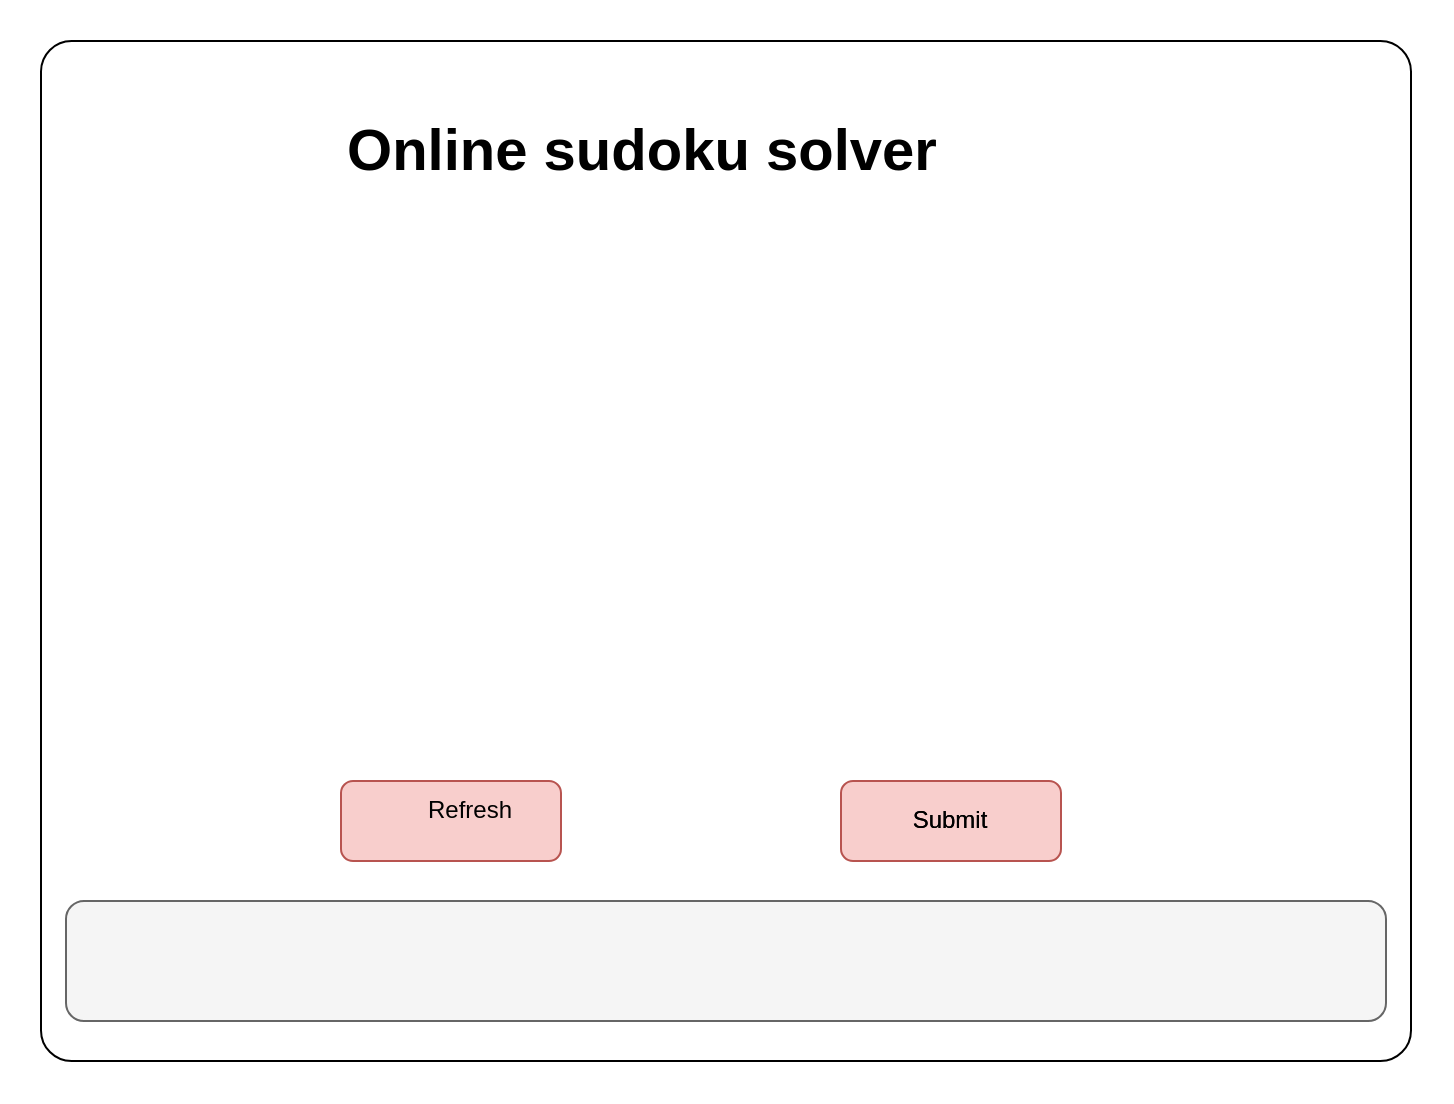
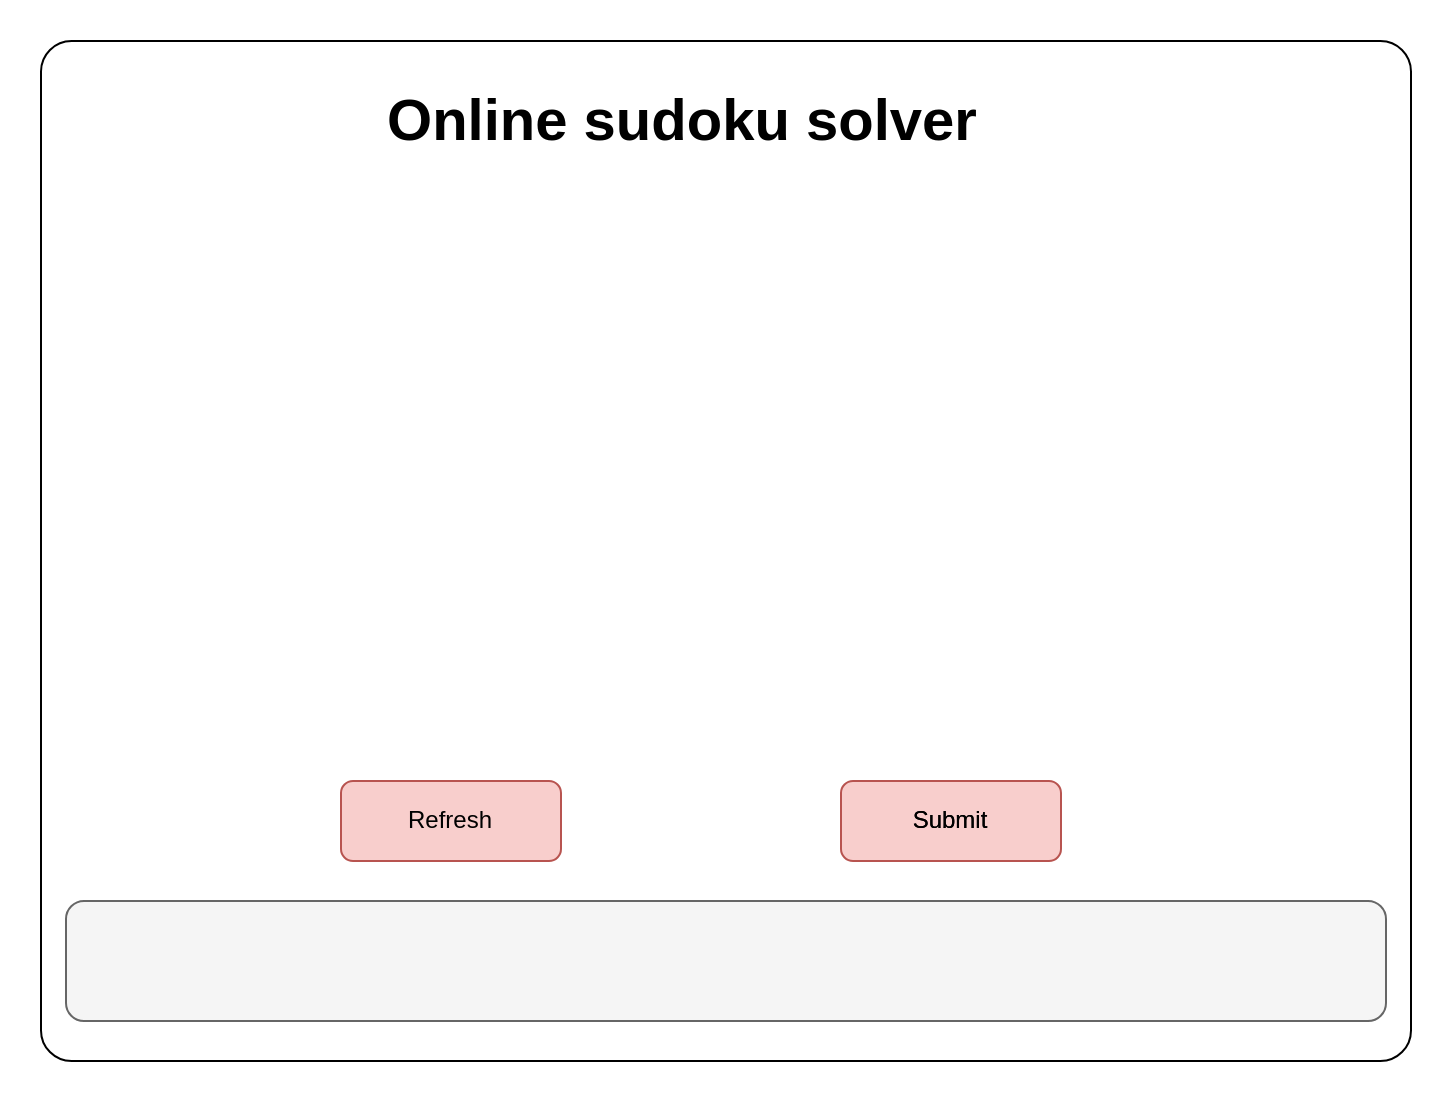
(651, 151) -> (691, 121)
(471, 811) -> (451, 821)
